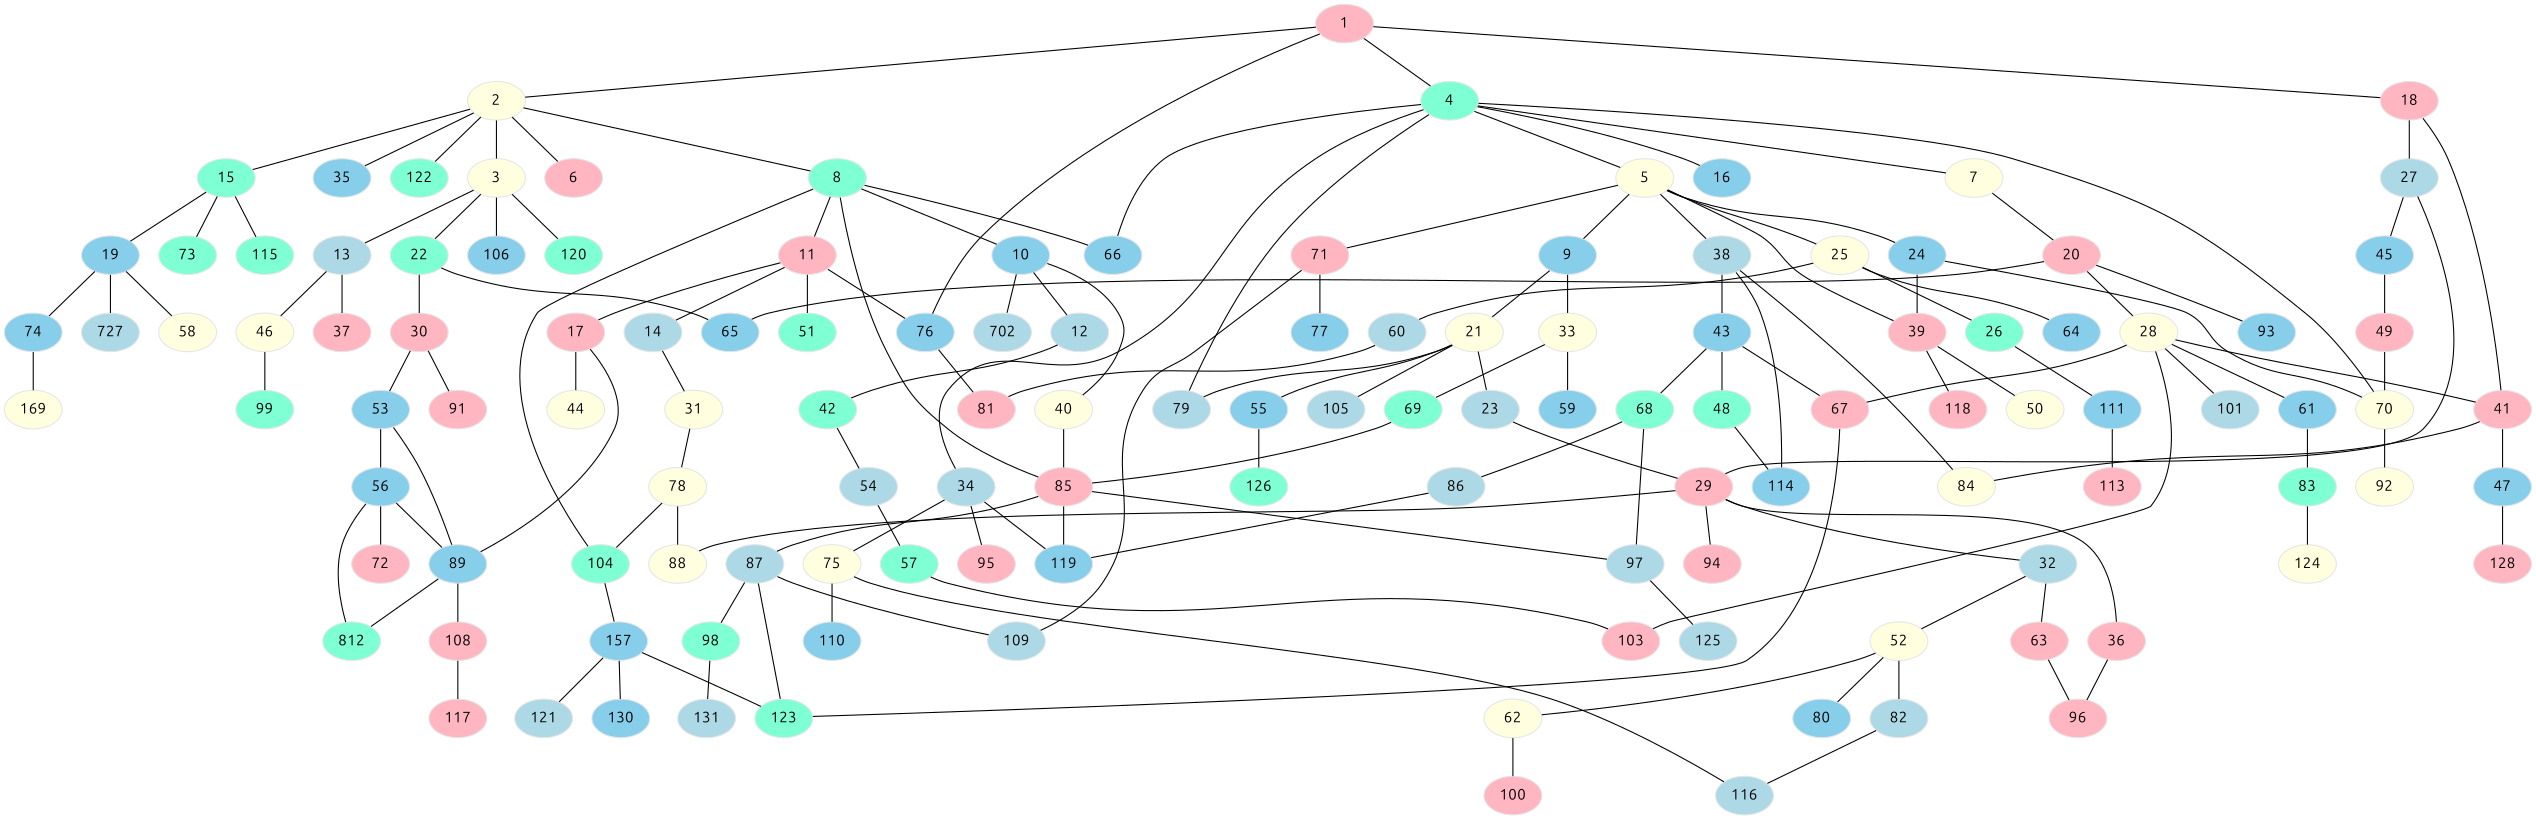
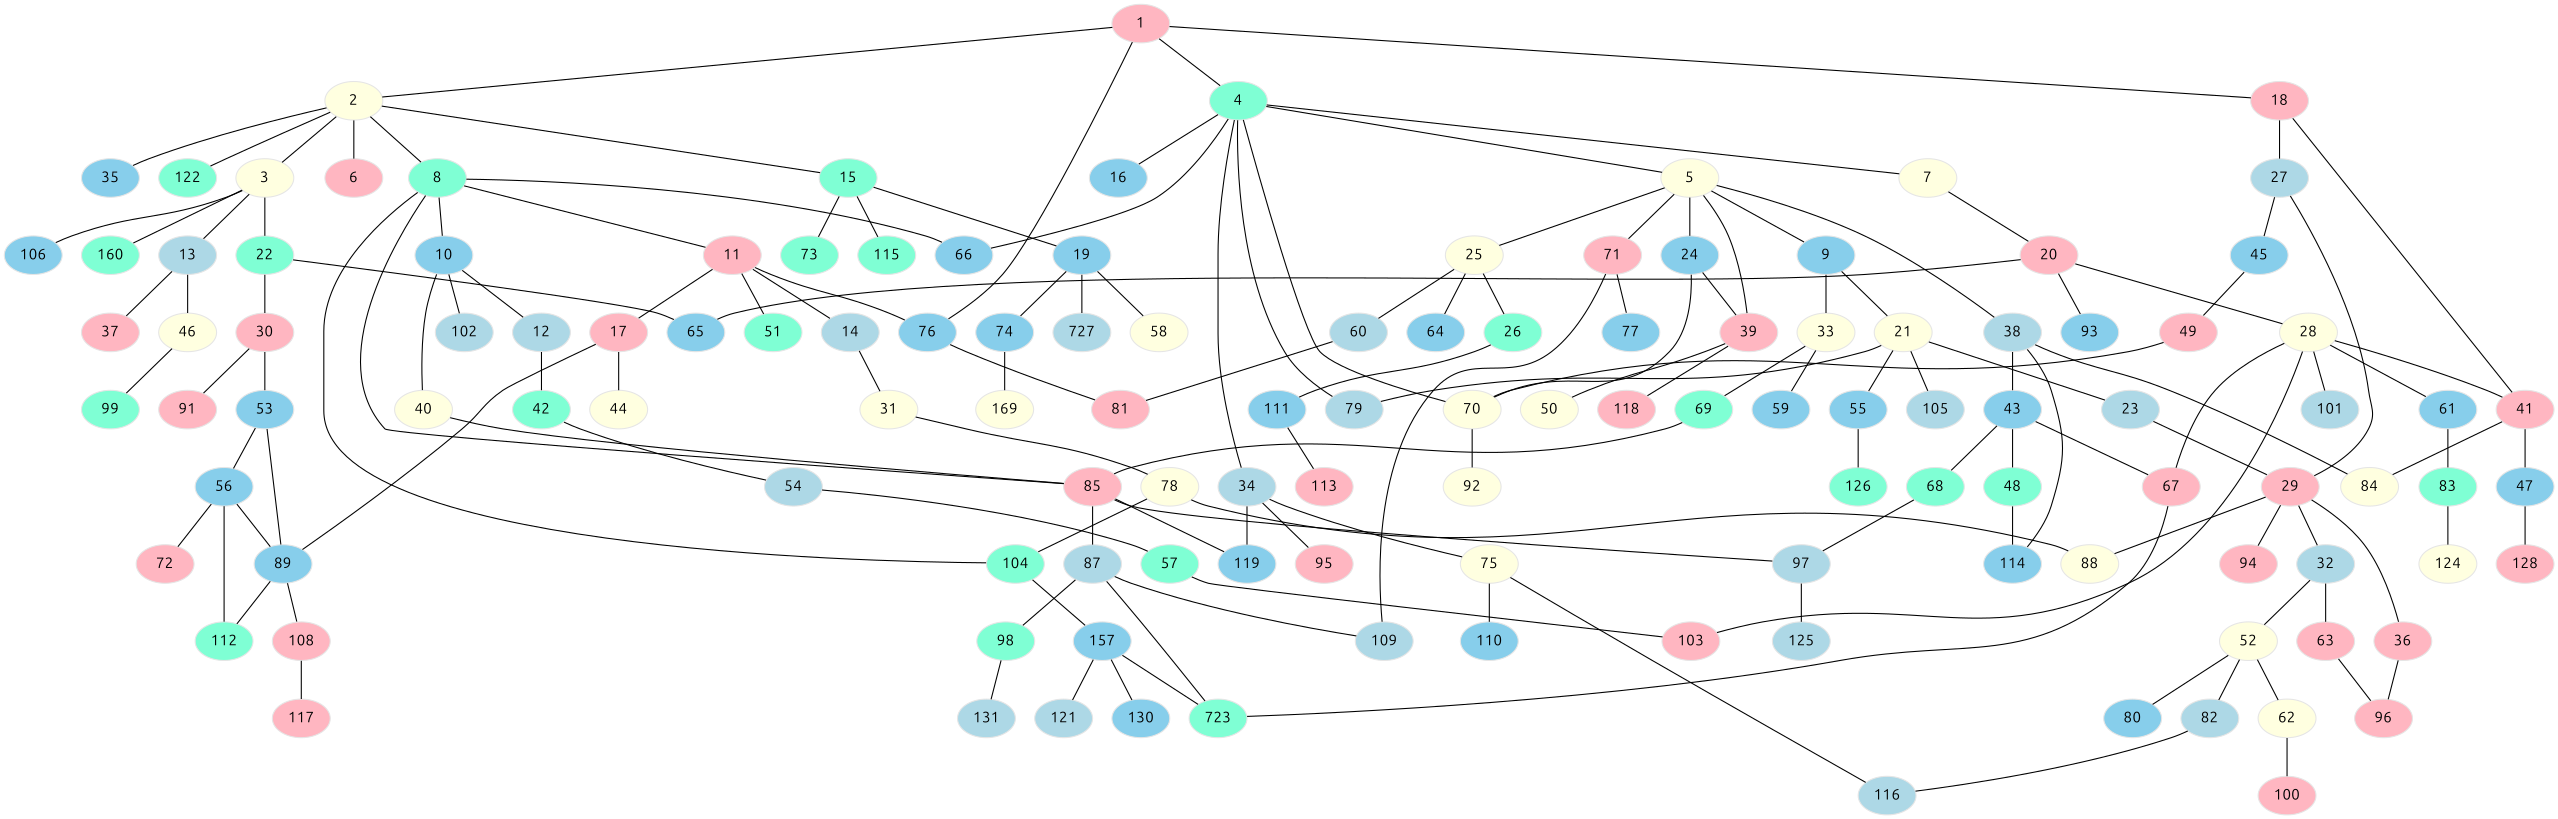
(574, 255) -> (110, 255)
(1003, 332) -> (464, 332)
(1456, 487) -> none
(352, 641) -> (224, 641)
(784, 718) -> (1218, 718)
